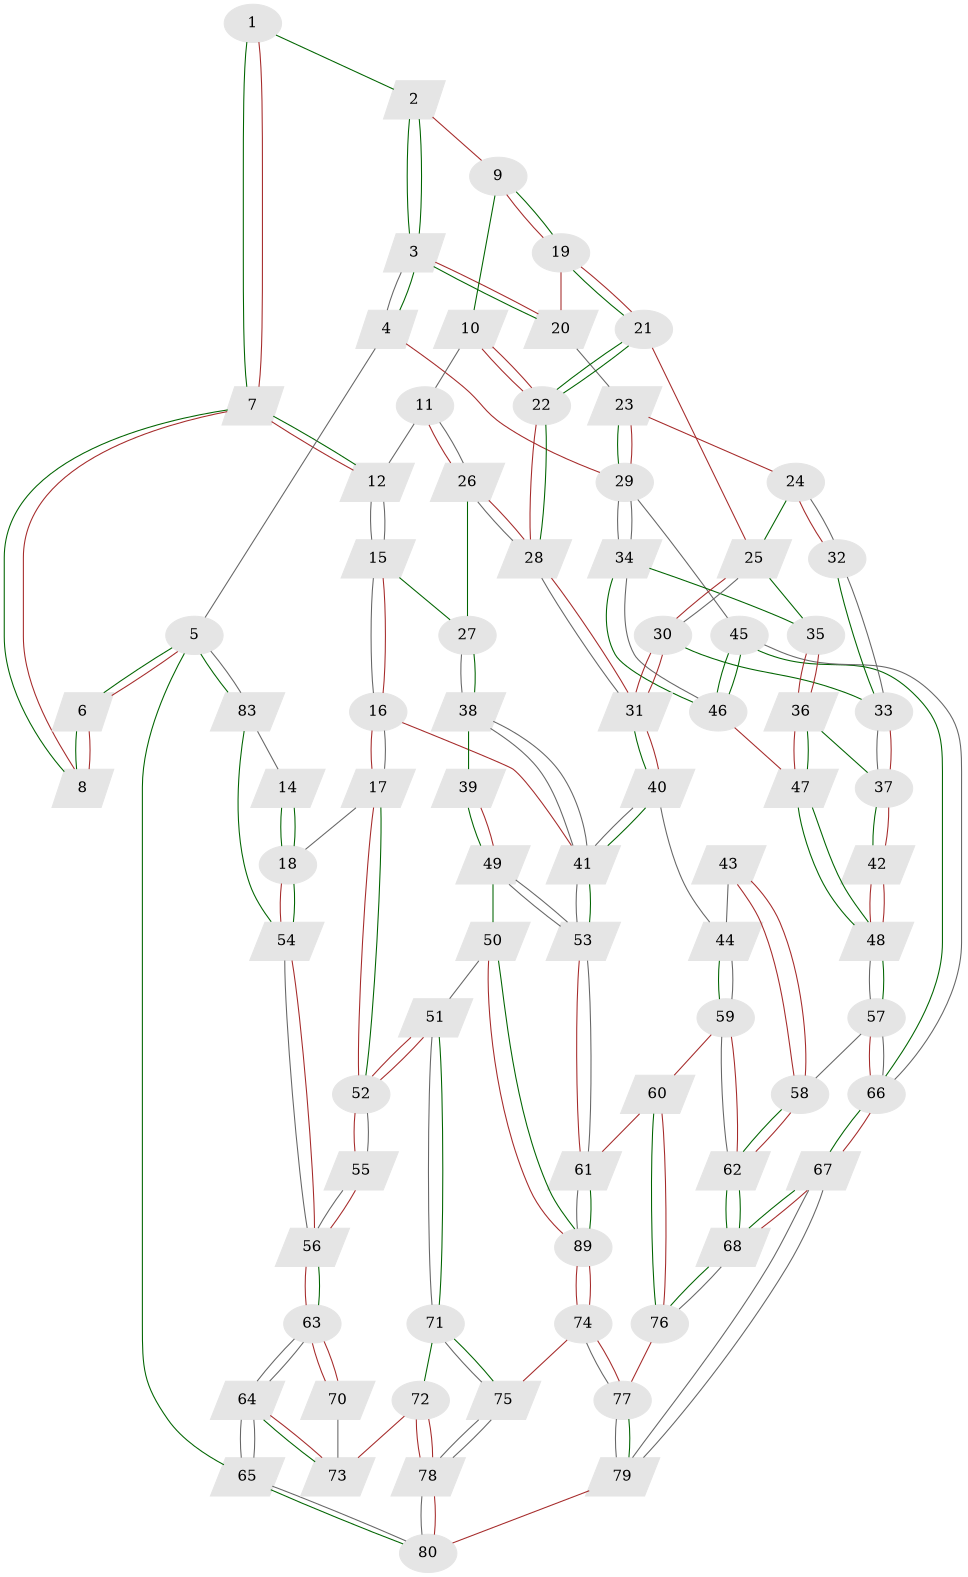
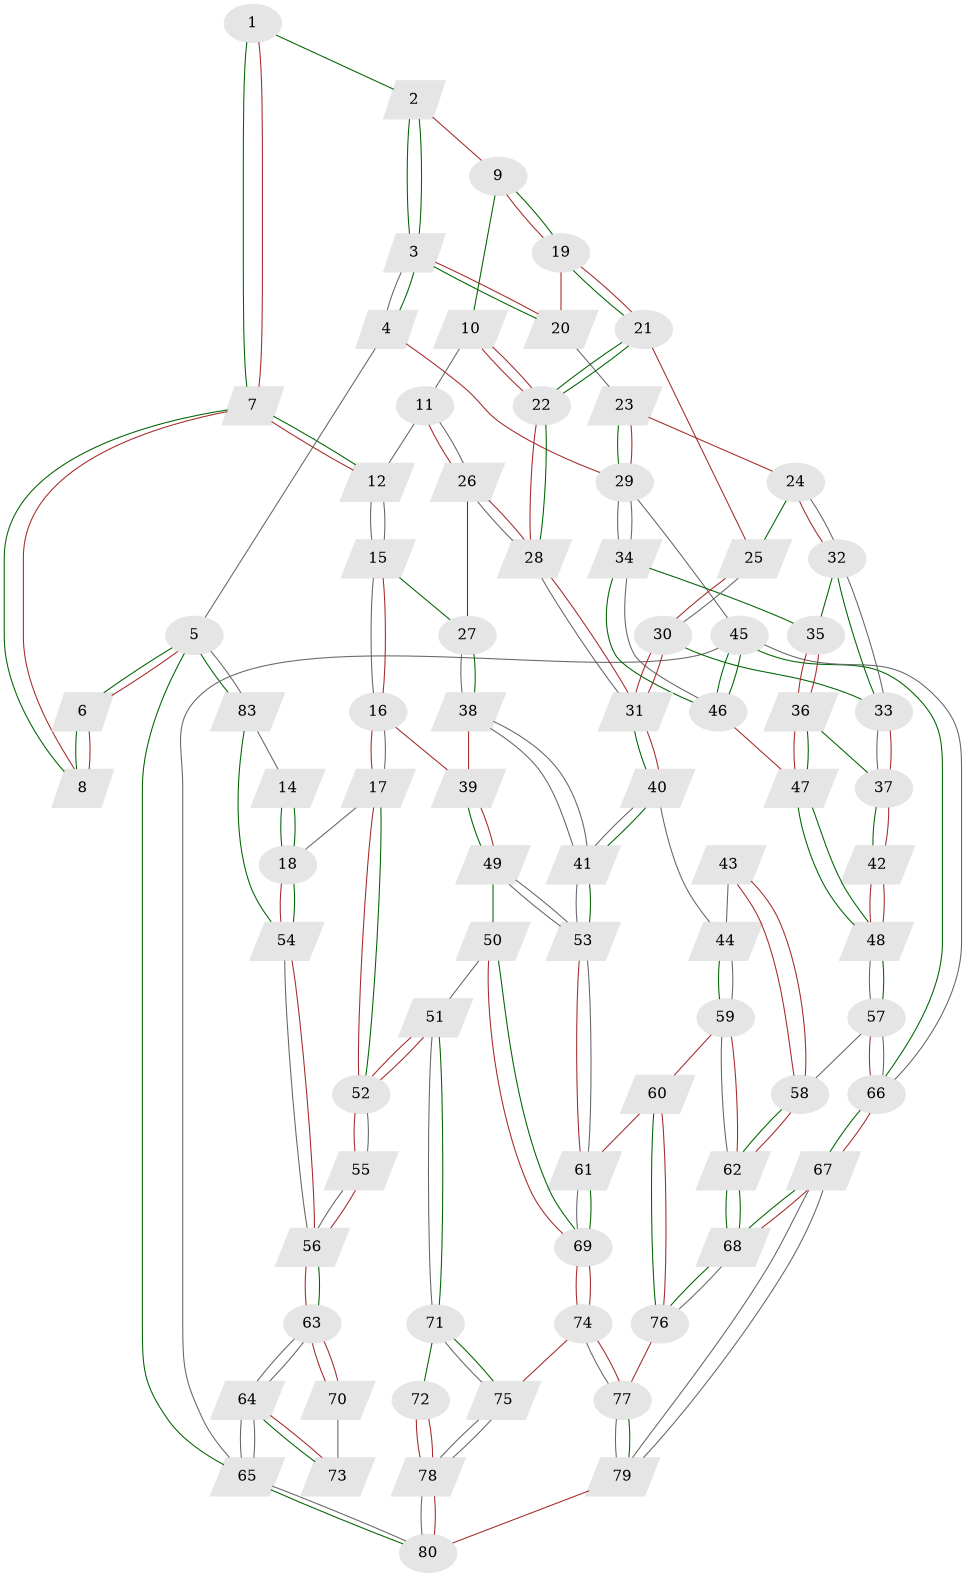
(786, 598) -> (827, 597)
(469, 757) -> (469, 750)
(502, 764) -> (422, 749)
none -> (183, 816)
(583, 1247) -> (583, 1247)
(381, 1437) -> none
